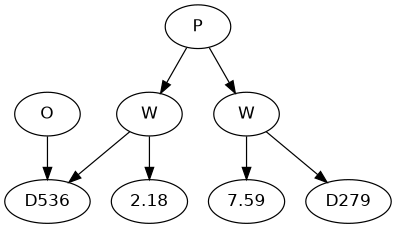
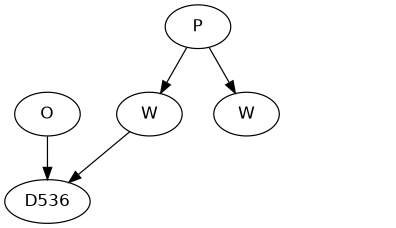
(149, 202) -> none
(247, 202) -> none
(349, 202) -> none
